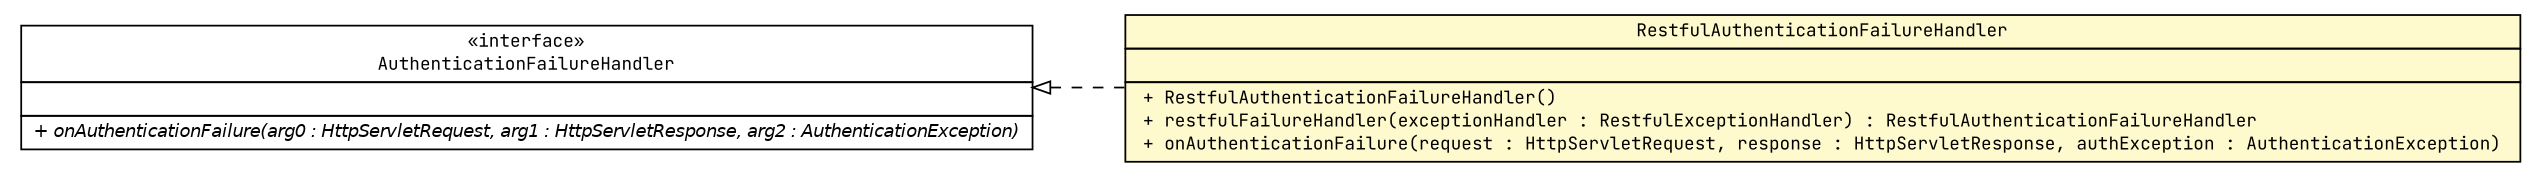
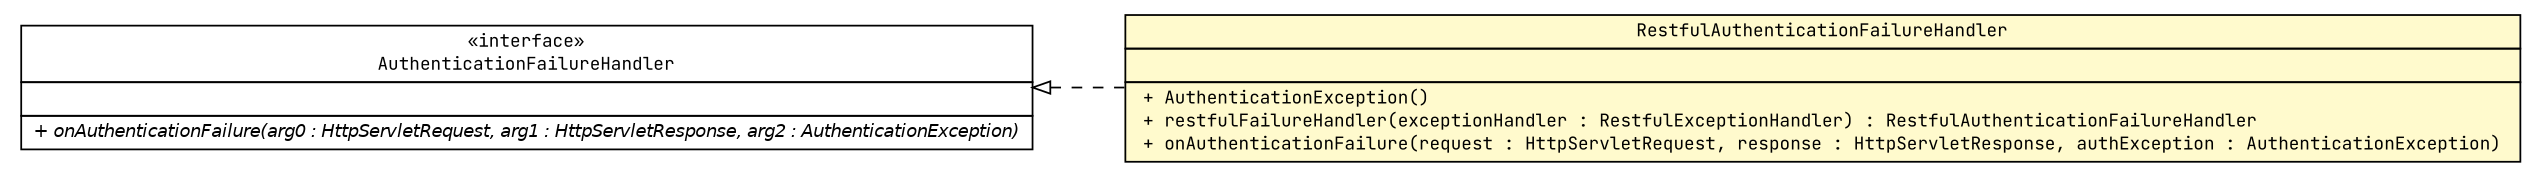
(1351, 98) -> (1287, 98)
